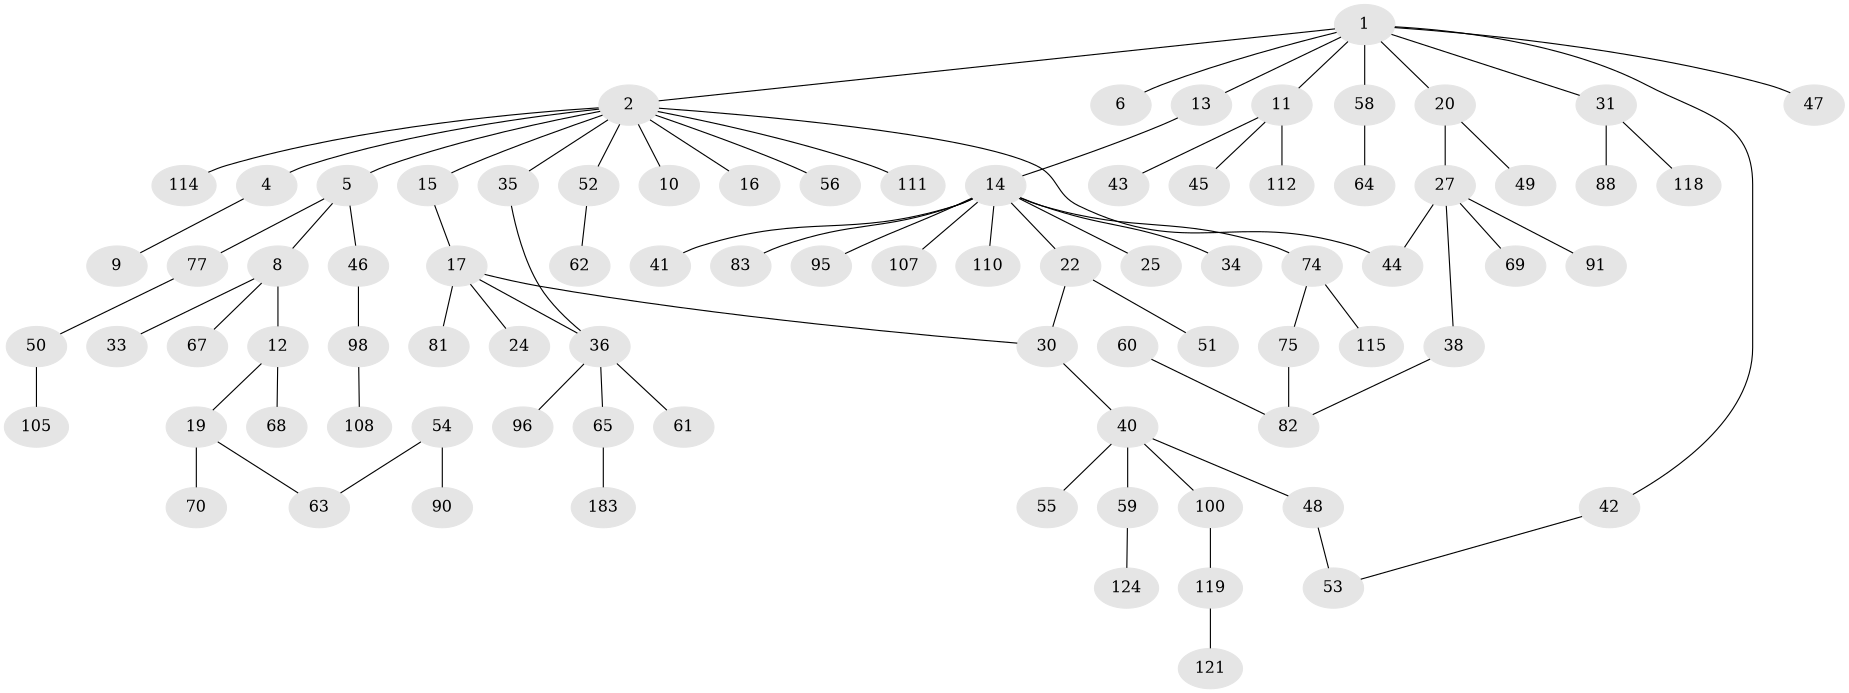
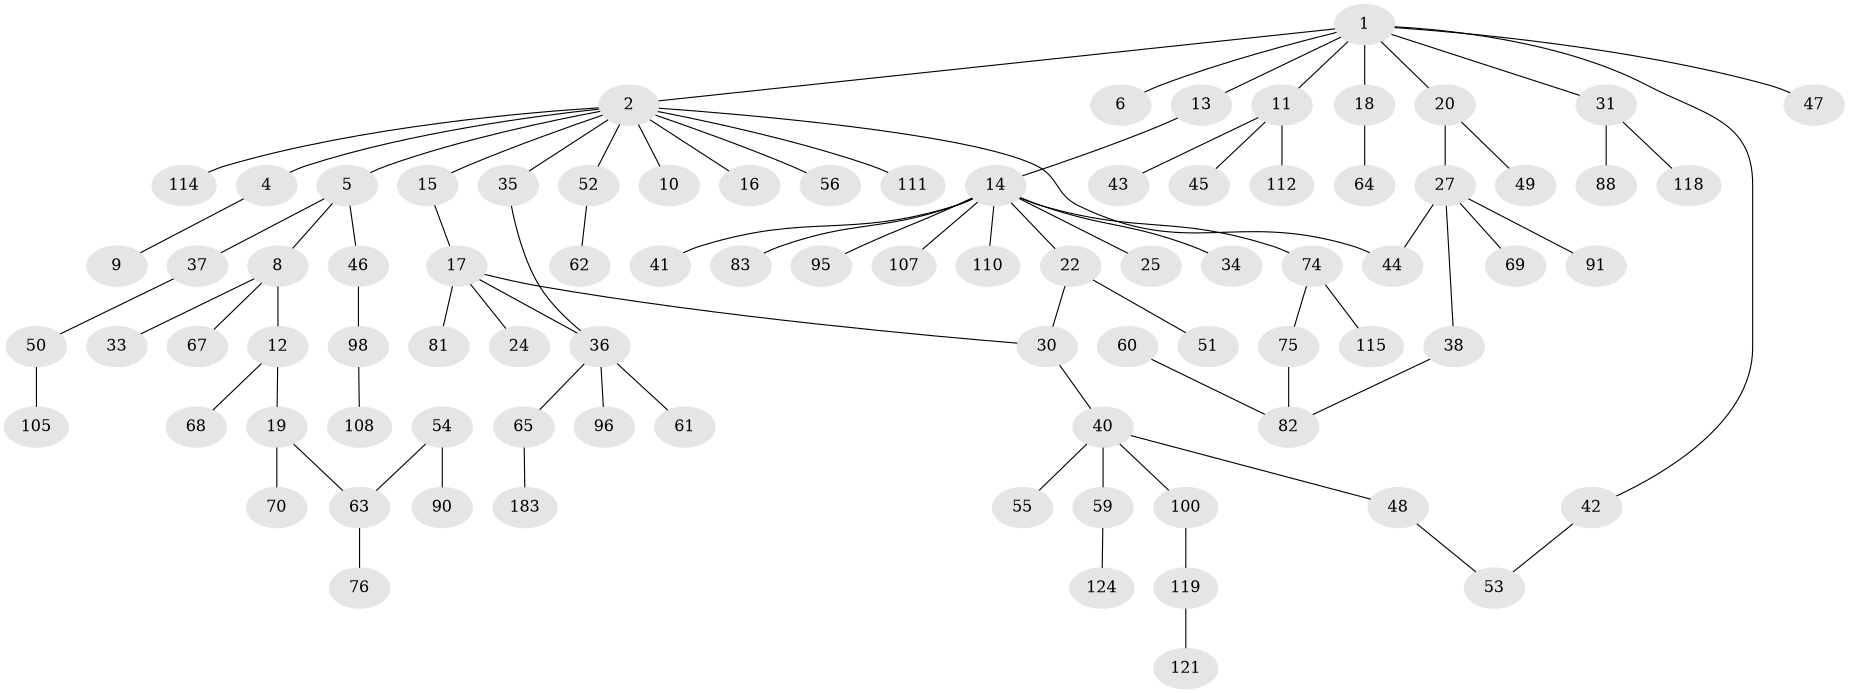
(1365, 105) -> (1365, 105)
(197, 266) -> (197, 266)
none -> (360, 588)
